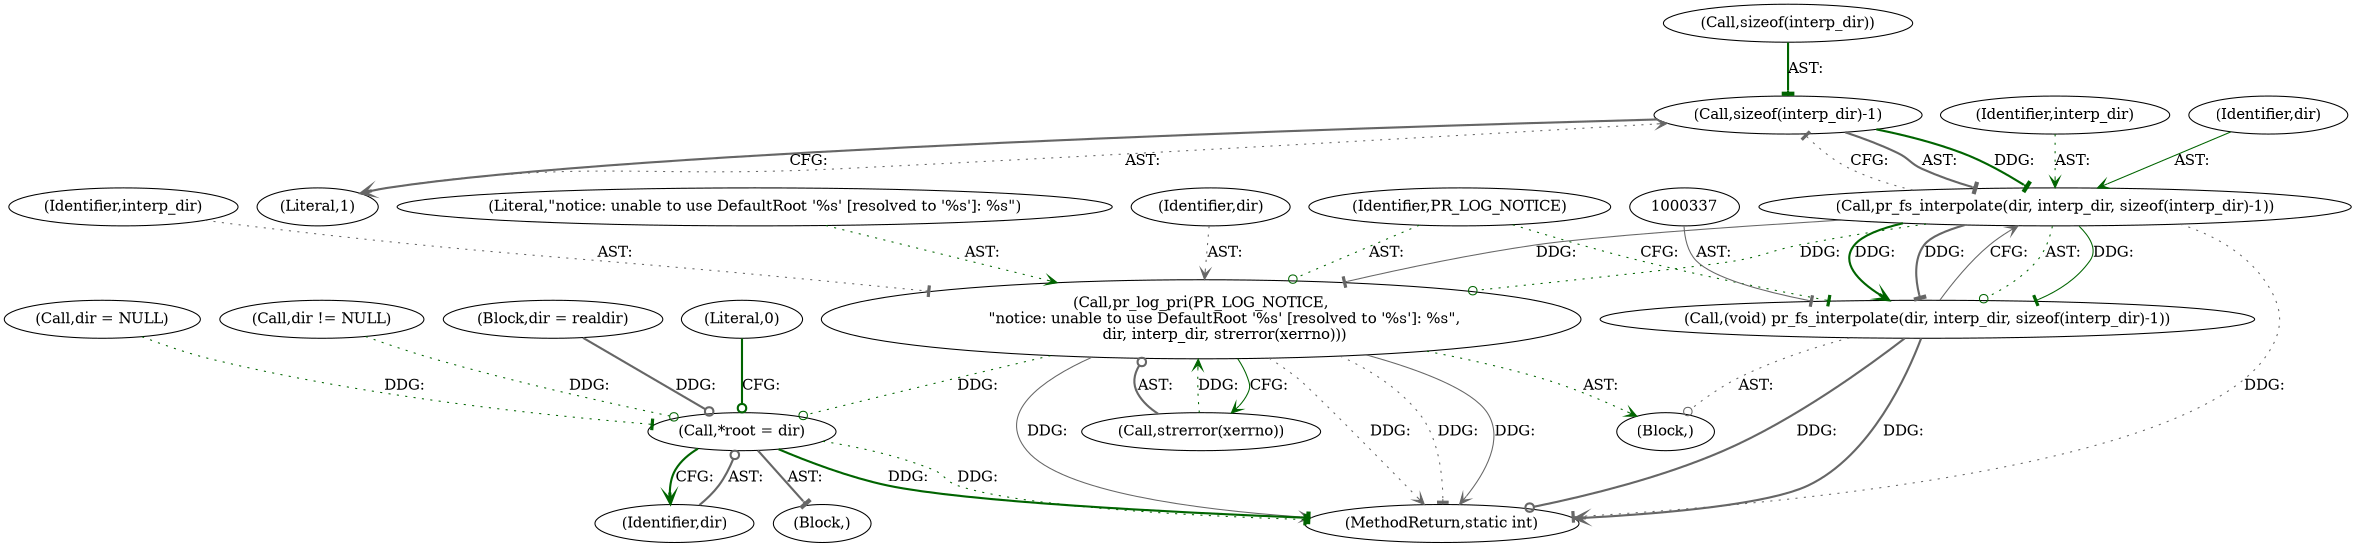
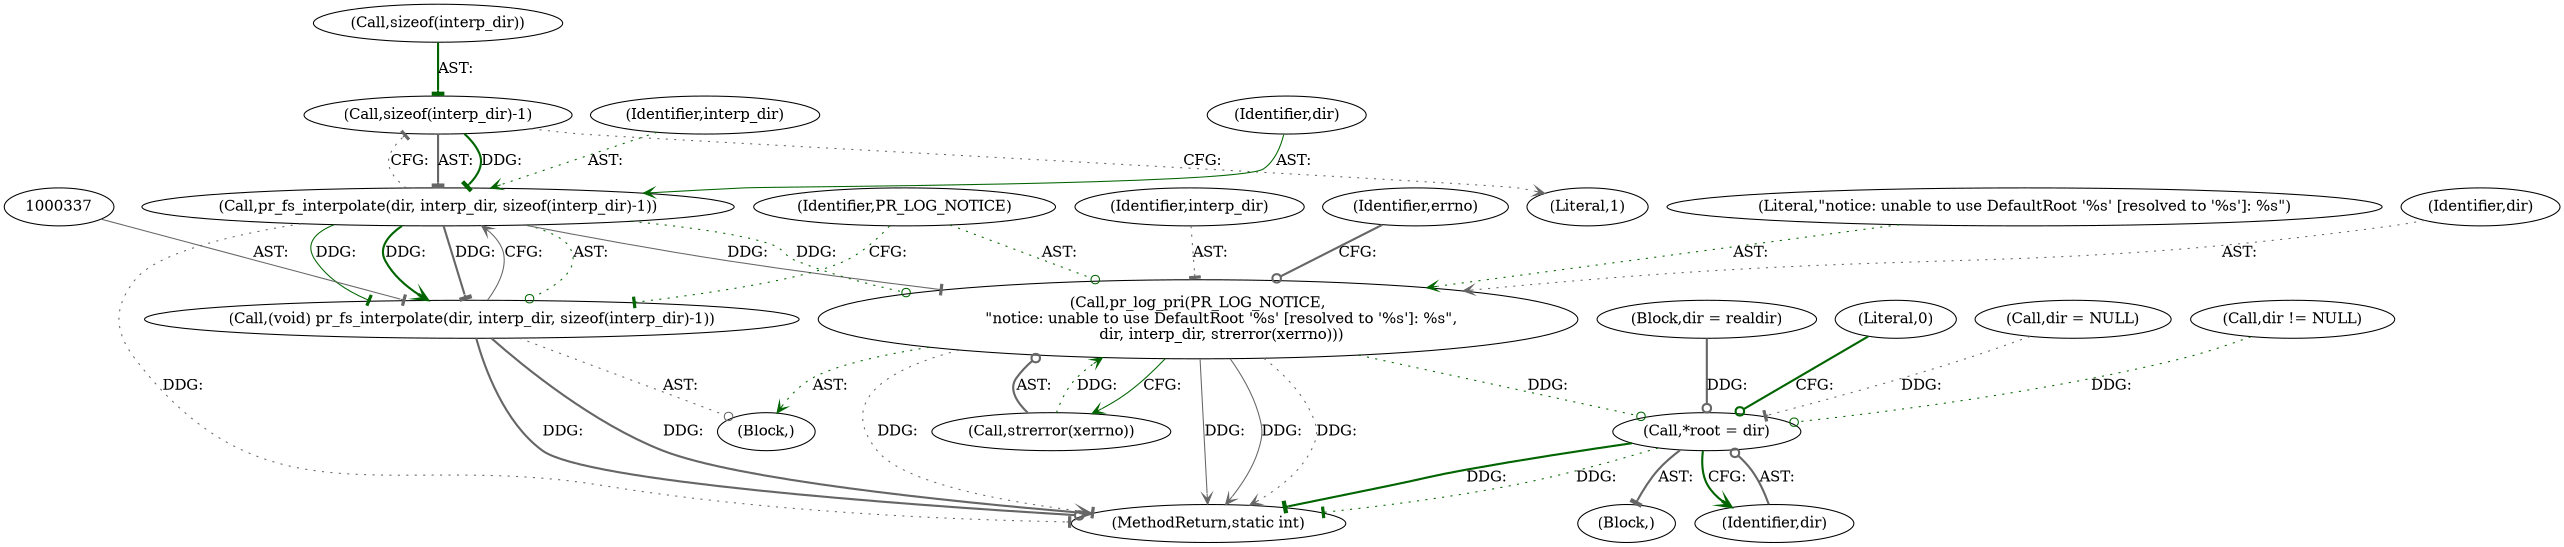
(1013, 142) -> (1033, 159)
(1008, 160) -> none
none -> (1416, 207)
(393, 394) -> (1900, 379)
